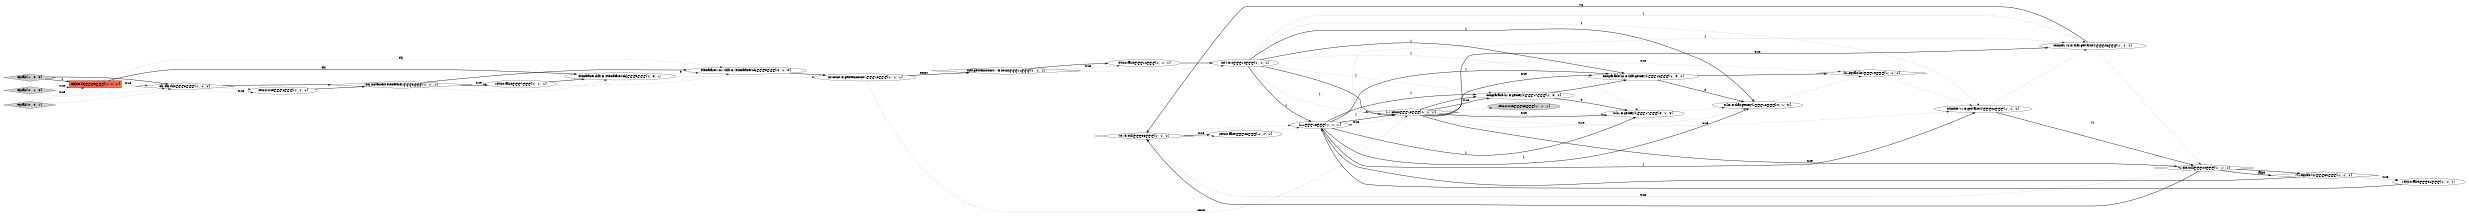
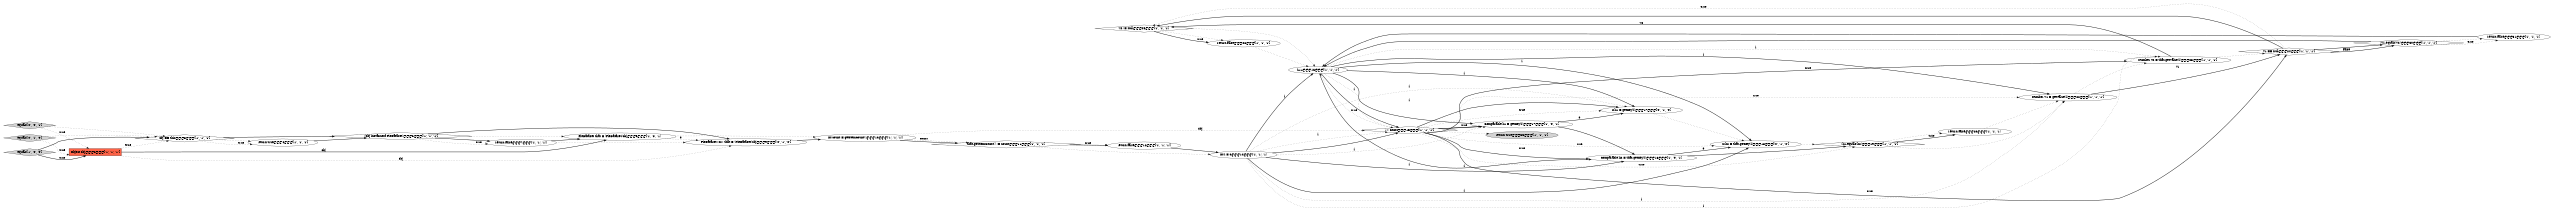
(62, 79) -> (62, 158)
none -> (1975, 132)
(1201, 210) -> (1200, 129)
